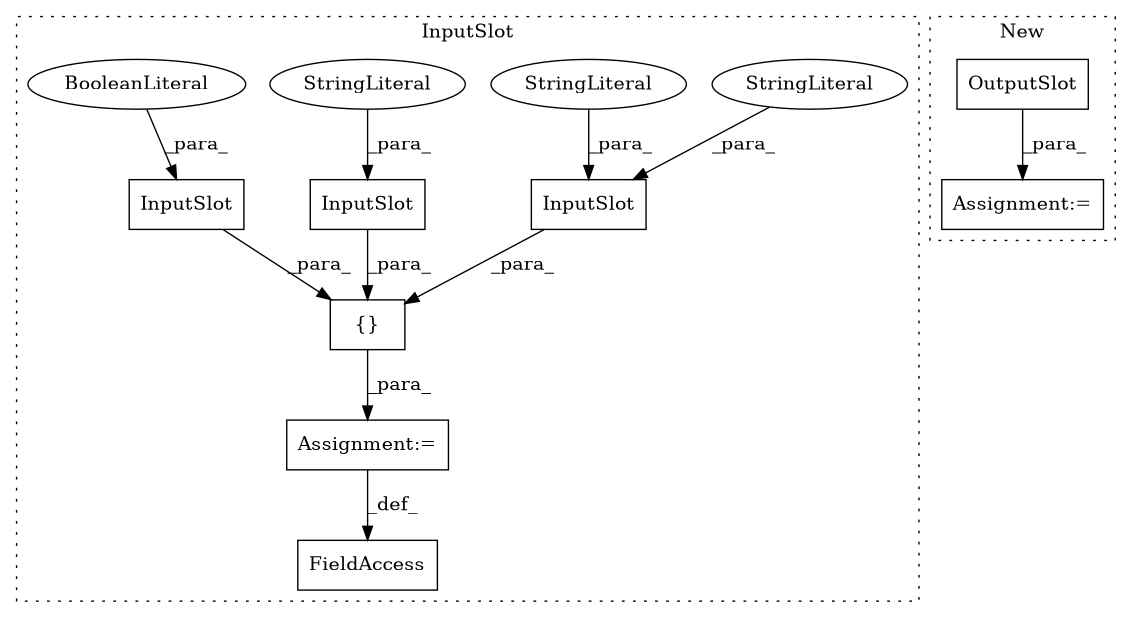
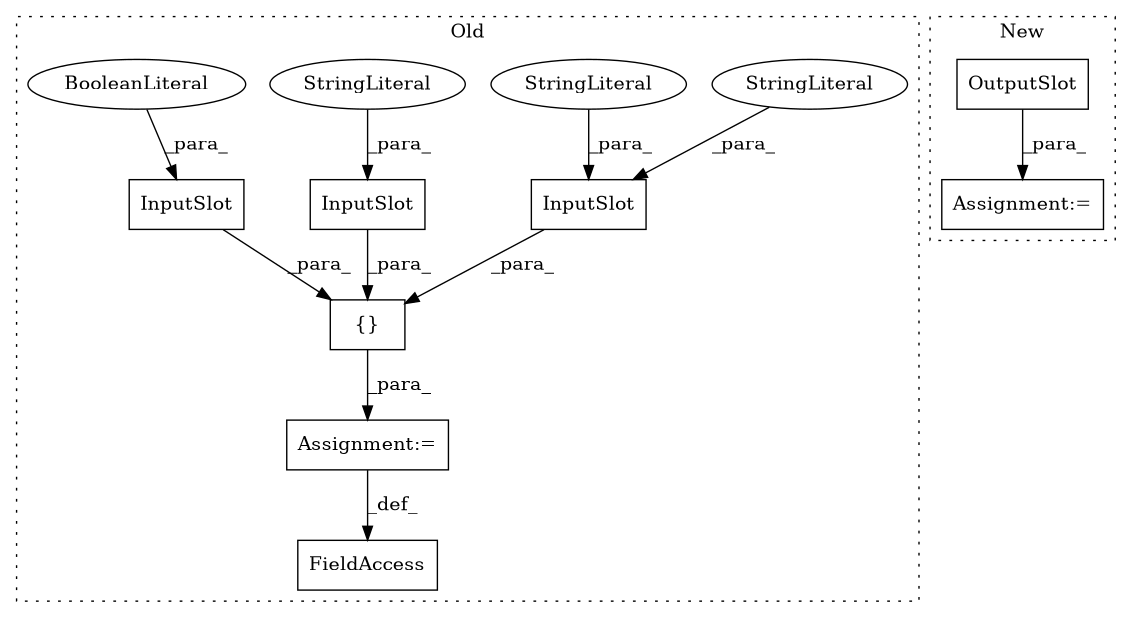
(468, 32) -> (468, 32)
